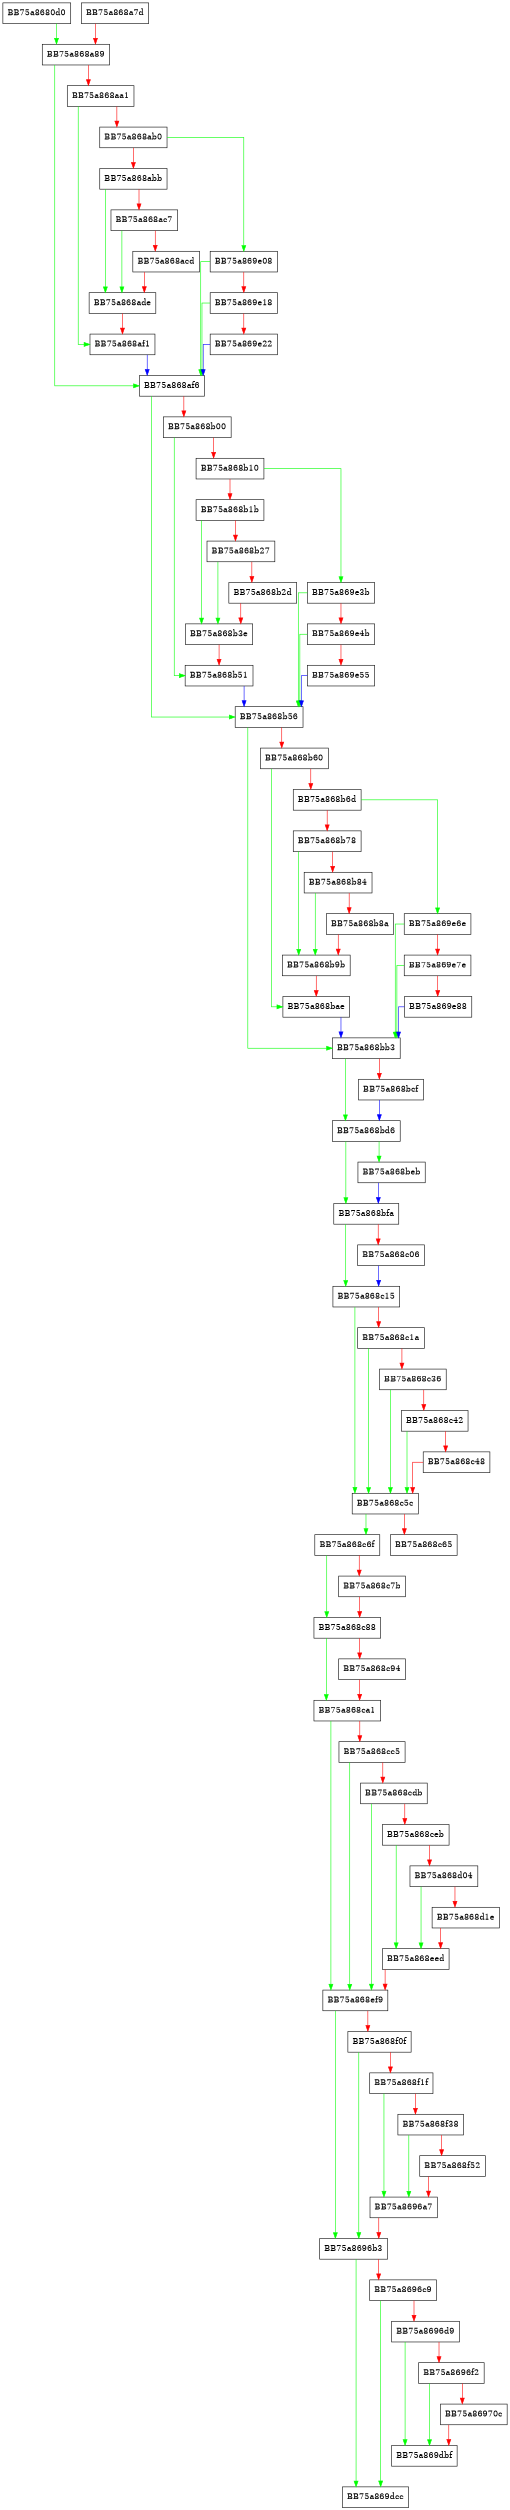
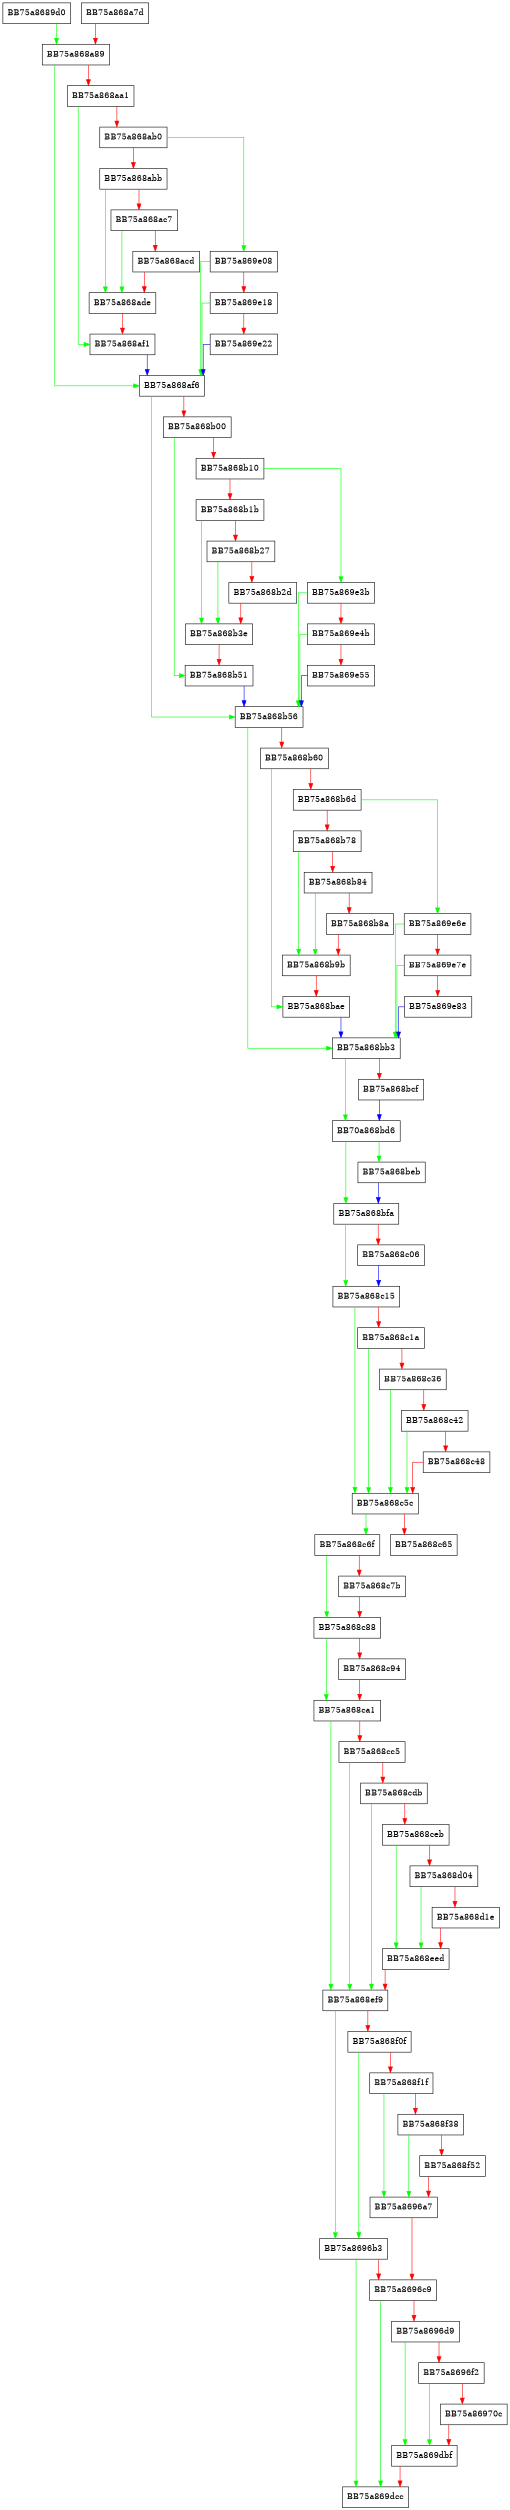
(37, 13) -> (37, 13)
(438, 1007) -> (438, 1007)
(366, 1131) -> (366, 1131)
(379, 2225) -> (412, 2246)
none -> (400, 2474)
